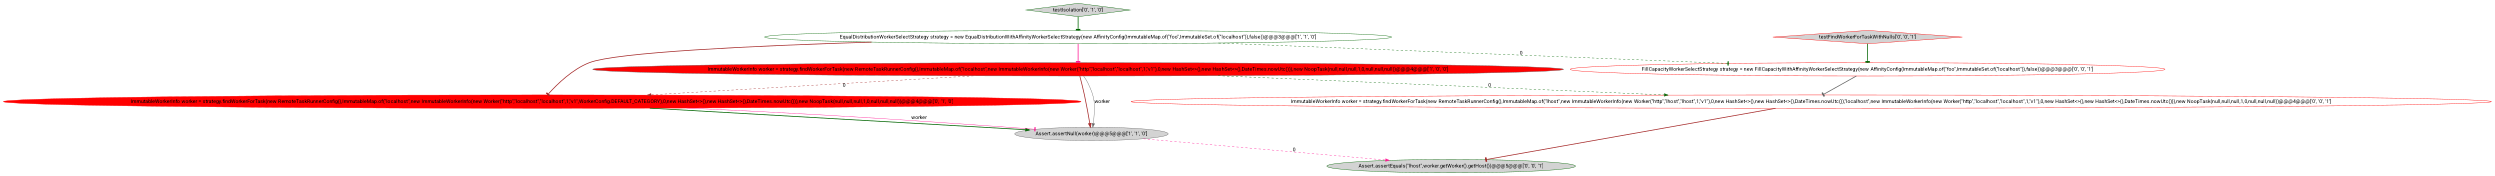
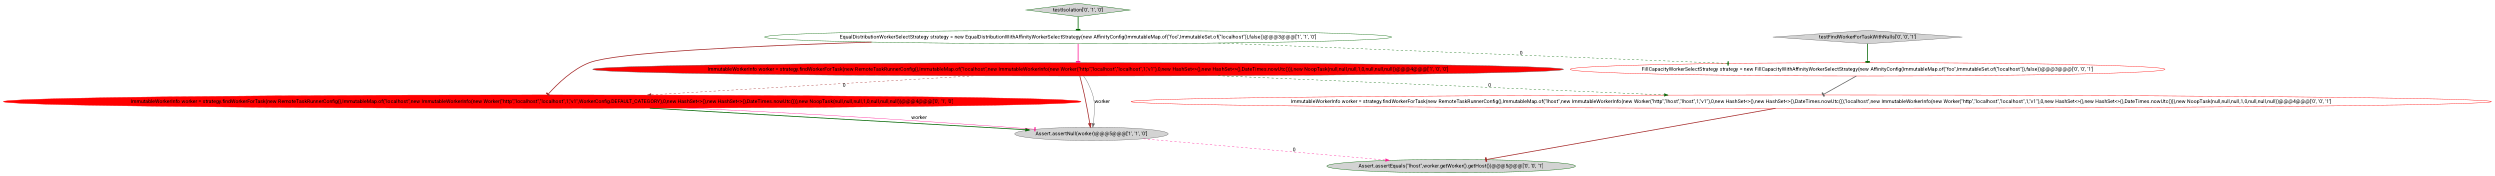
(1868, 37) -> (1868, 37)
